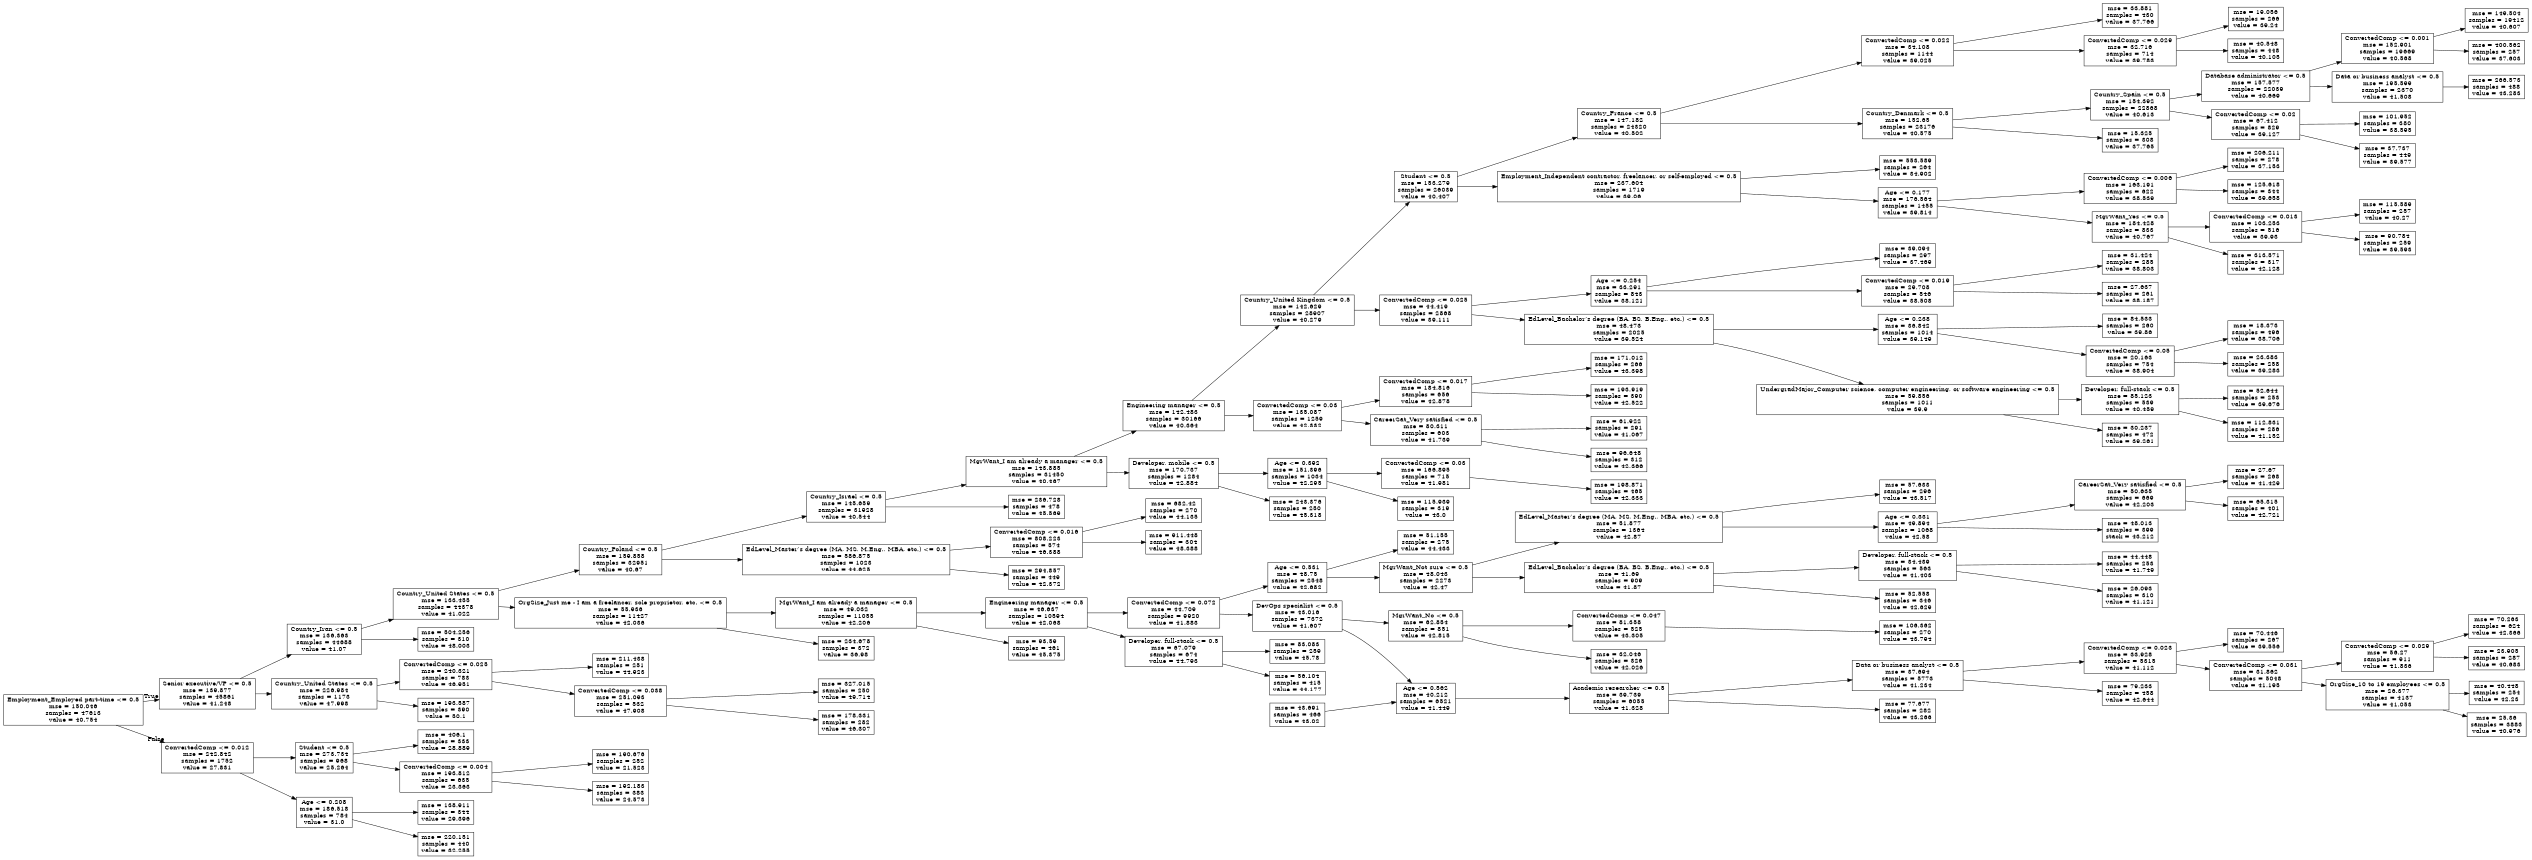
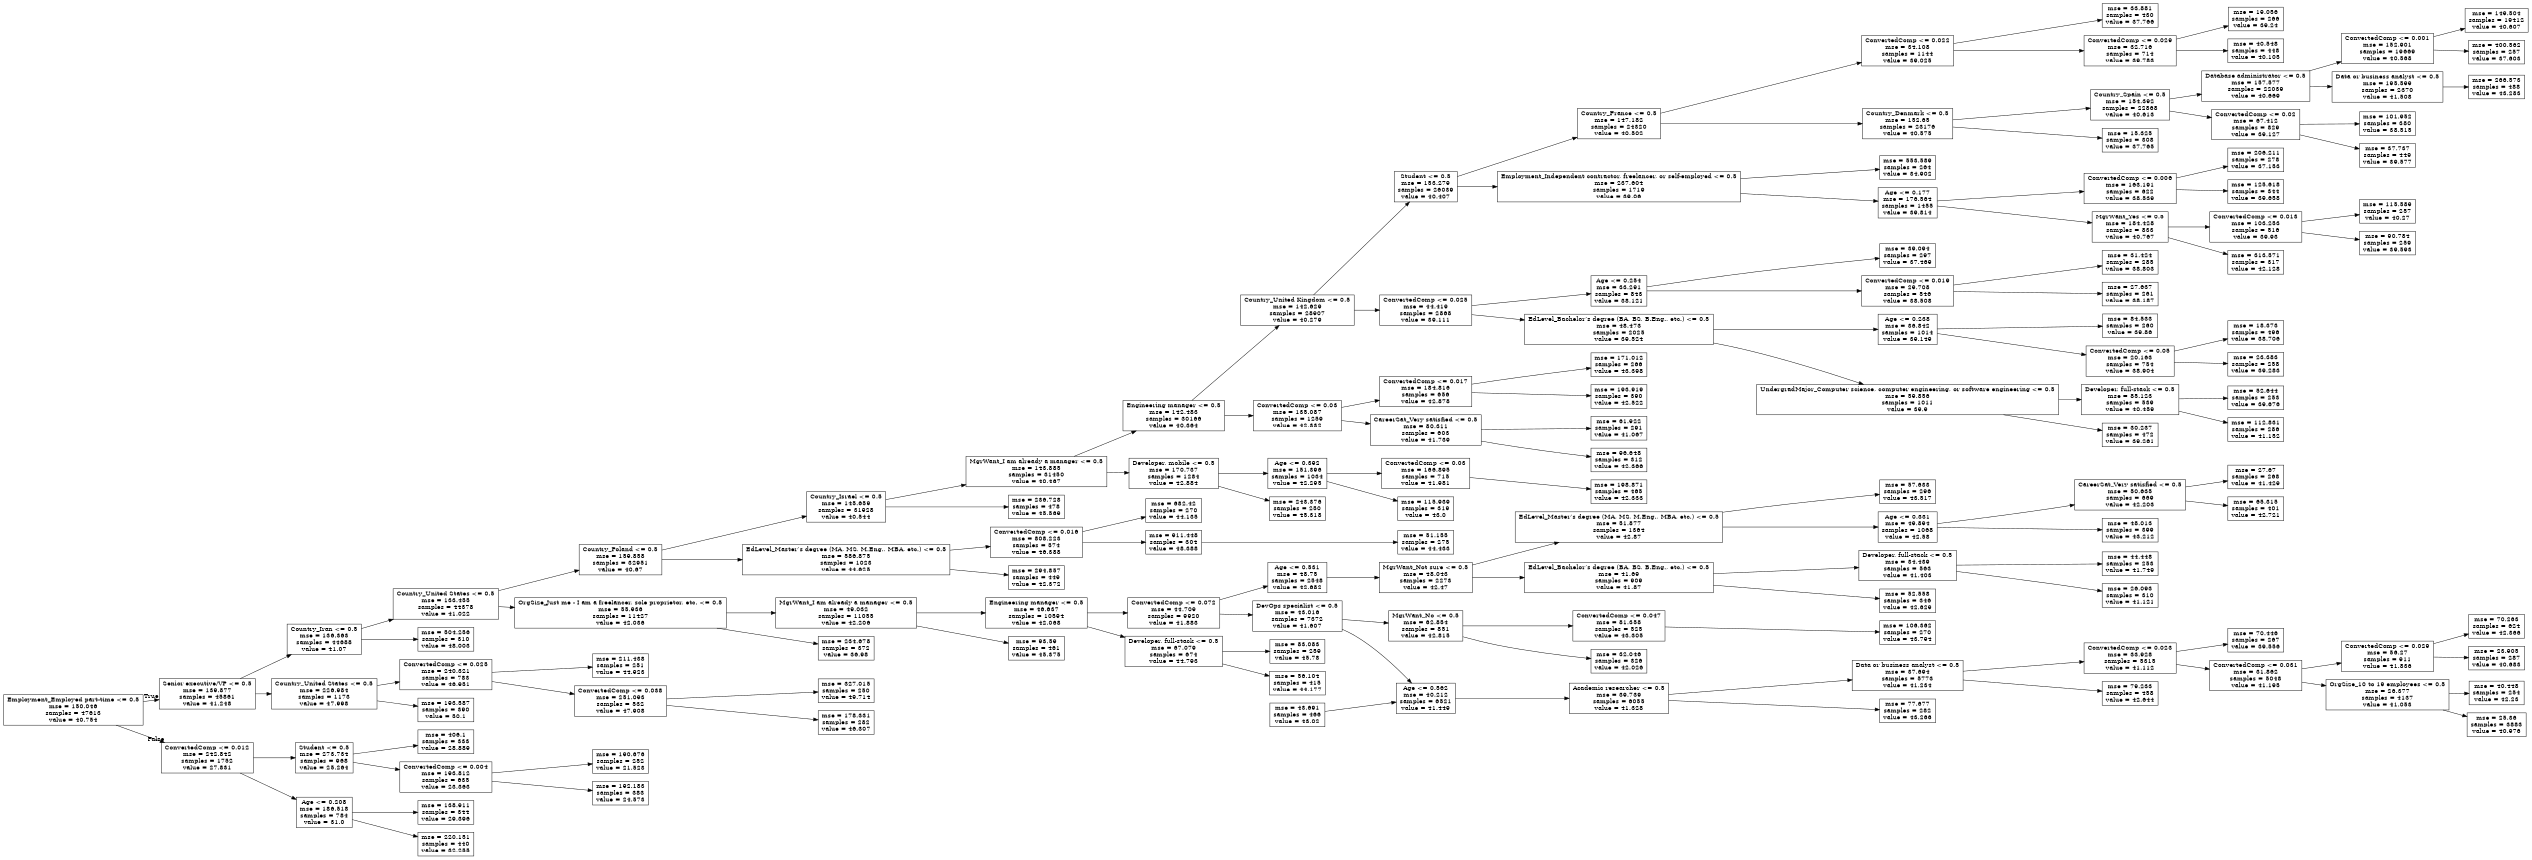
(2387, 124) -> (2387, 124)
(2130, 530) -> (2130, 530)
(1360, 560) -> (1297, 542)
